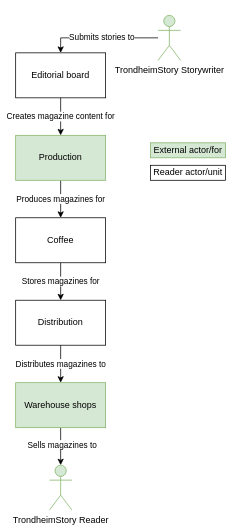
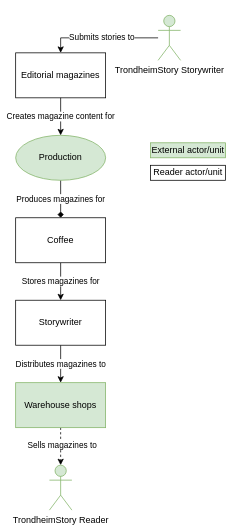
(60, 75) -> (60, 75)
(188, 150) -> (188, 150)
(60, 158) -> (60, 158)
(60, 211) -> (60, 210)
(60, 323) -> (60, 323)
(60, 434) -> (60, 434)
